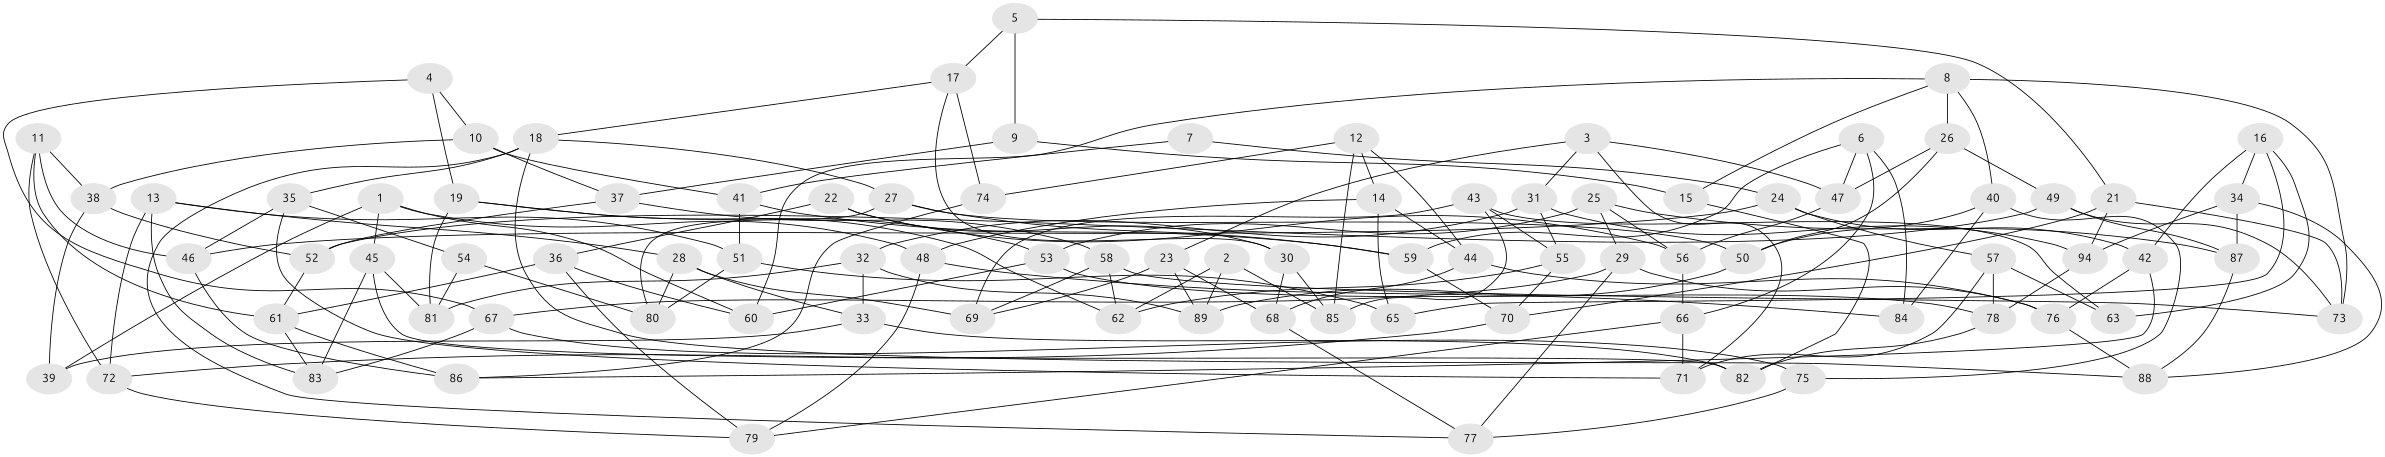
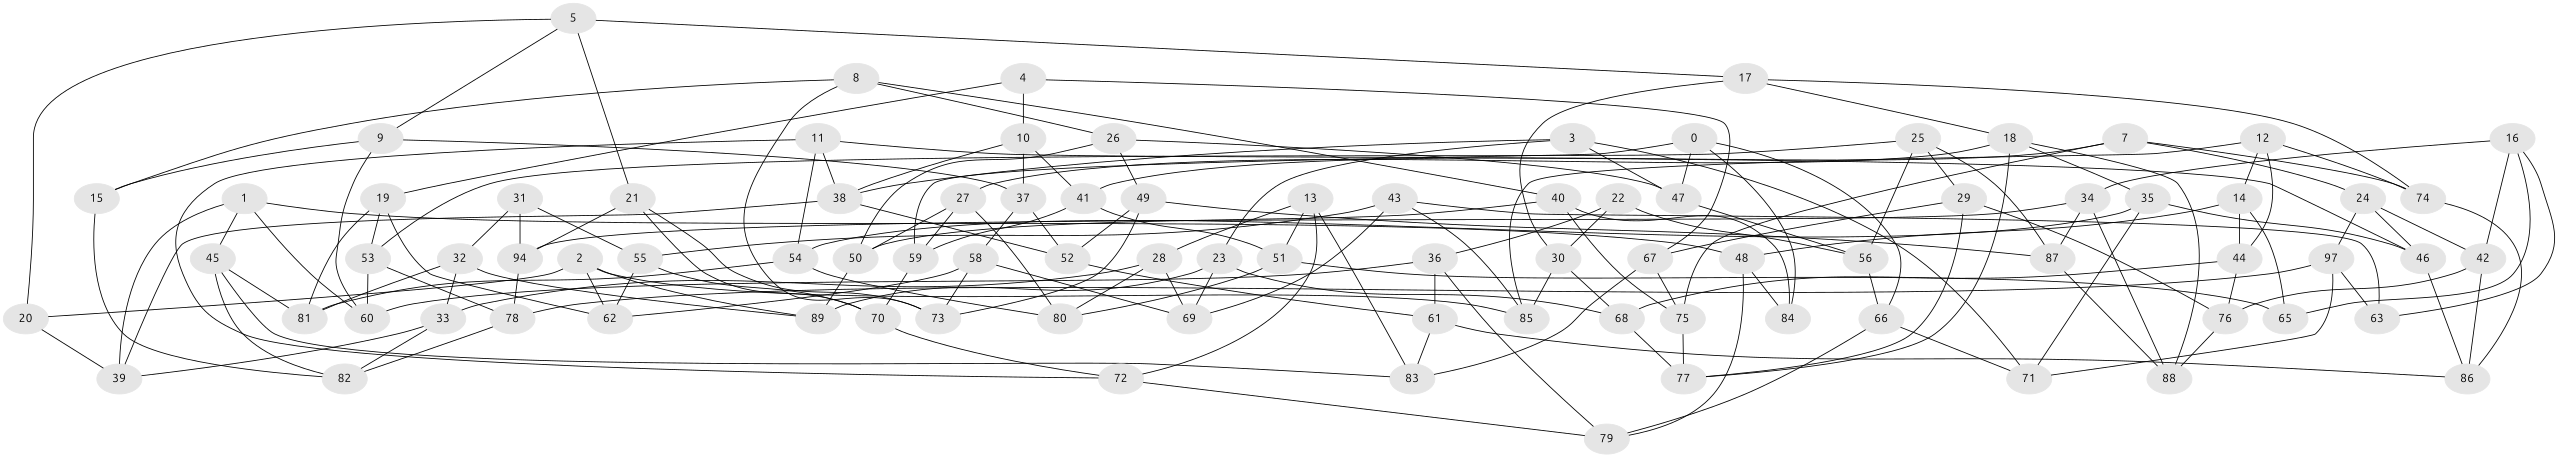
(1293, 106) -> (340, 228)
(1861, 139) -> (1694, 139)
(1567, 162) -> (1360, 146)
none -> (2297, 164)
none -> (1873, 193)
(1993, 259) -> (2331, 259)
(110, 272) -> (807, 196)
none -> (26, 319)
